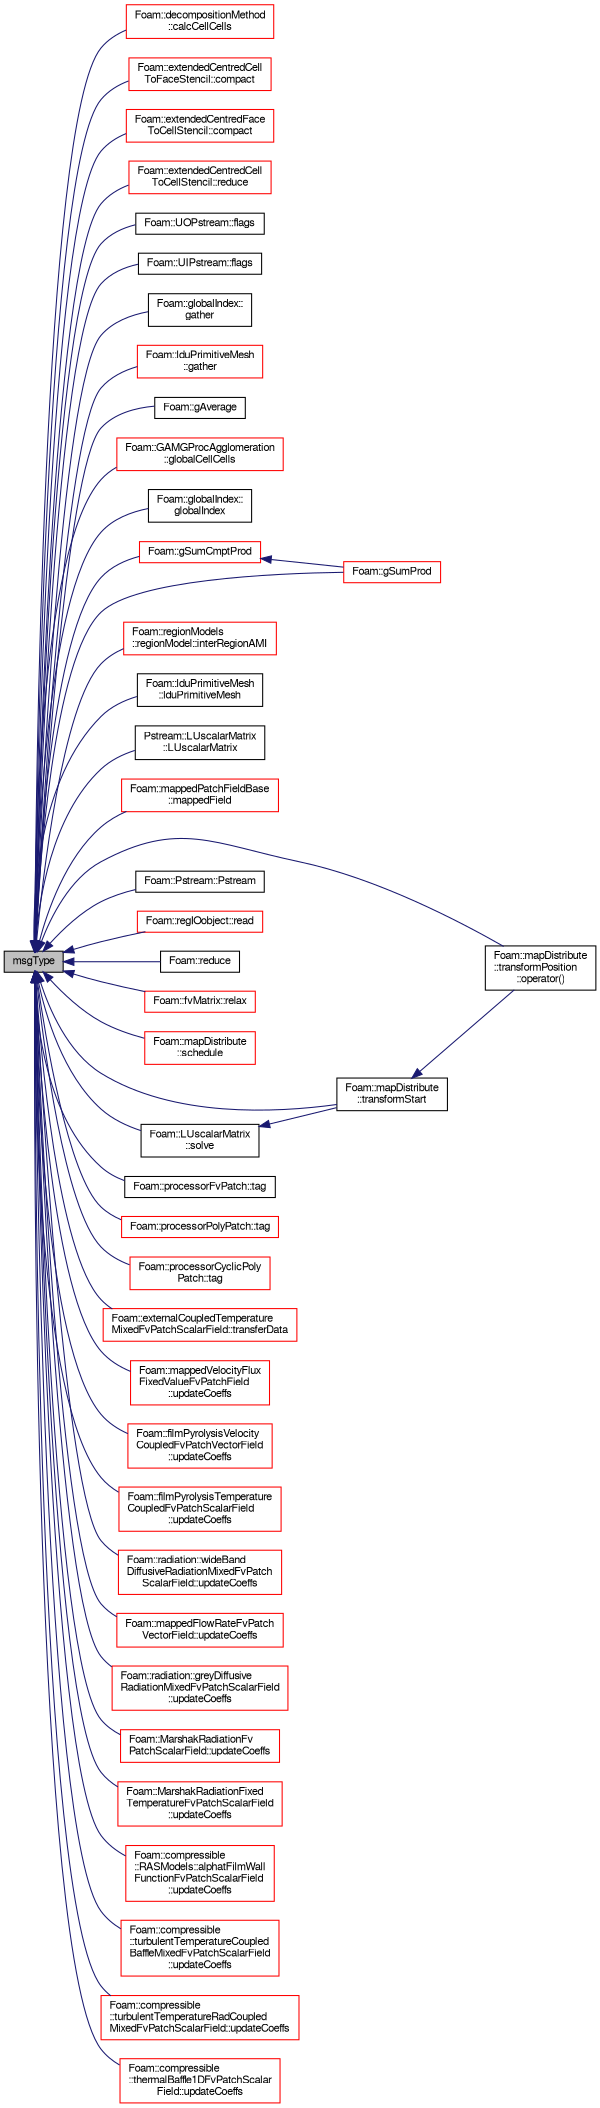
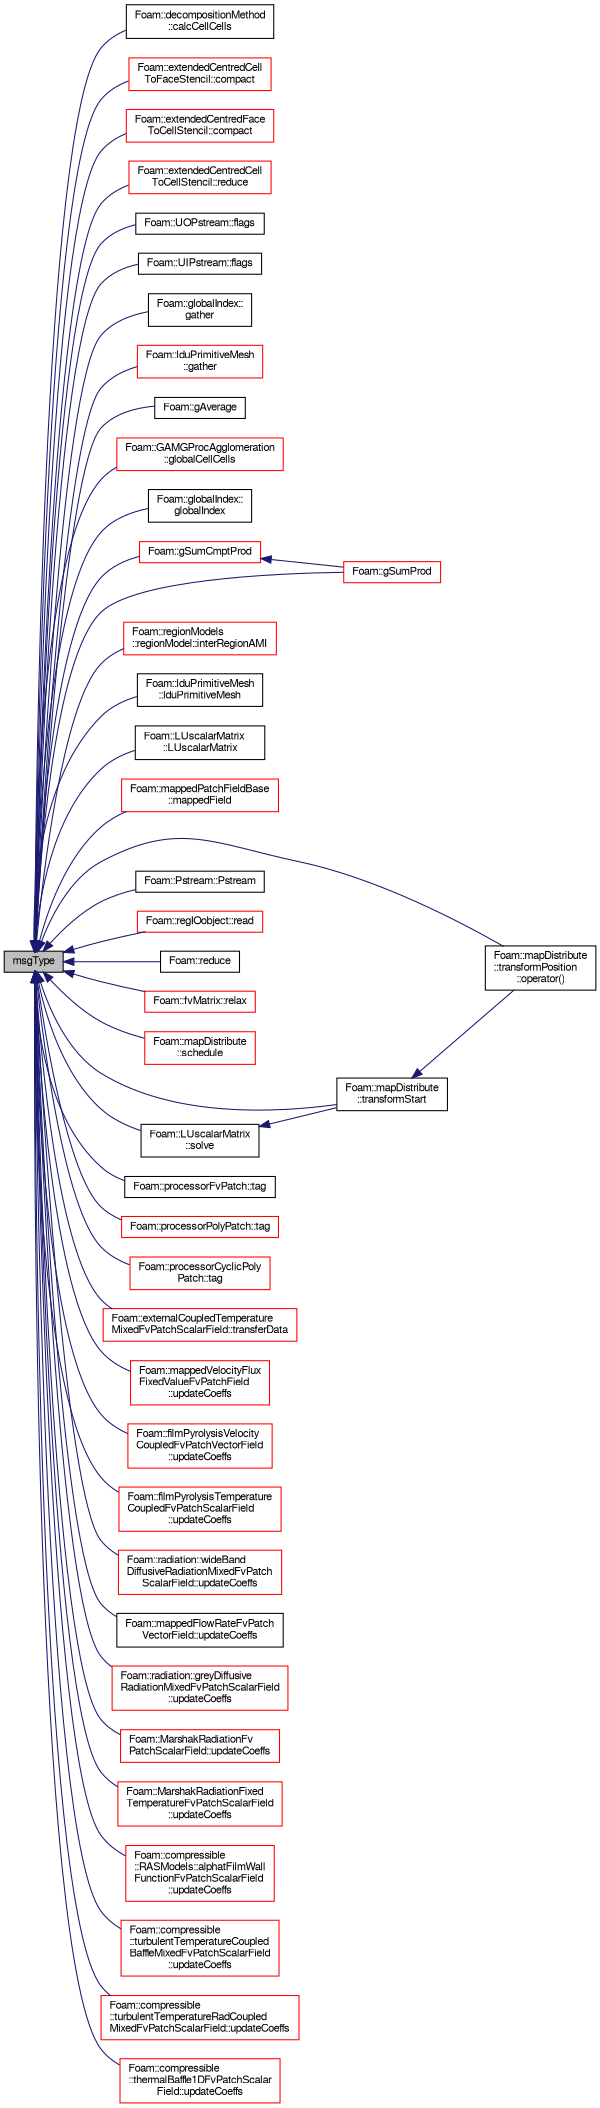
(200, 22) -> (200, 22)
(200, 743) -> (200, 743)
(200, 1630) -> (200, 1630)
